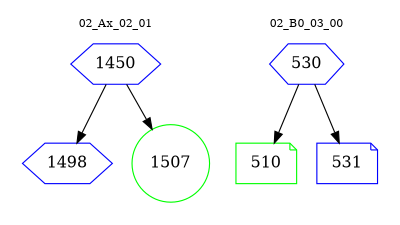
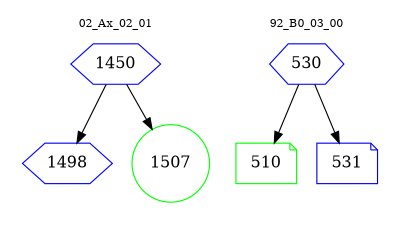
(307, 24) -> (307, 24)
